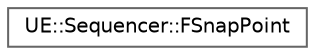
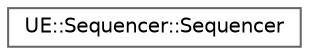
(157, 27) -> (154, 27)
